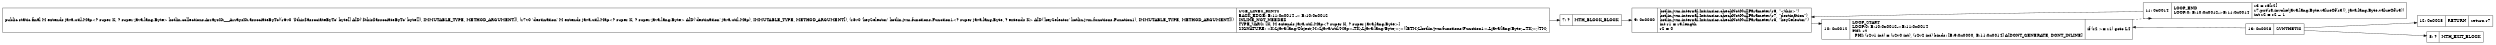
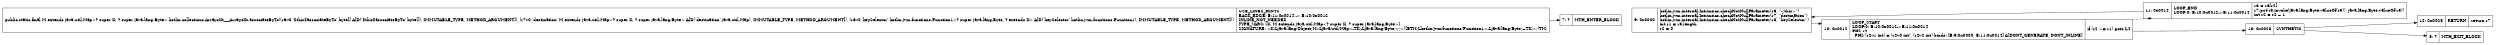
(1597, 20) -> (1597, 20)
(1625, 20) -> none
(2191, 27) -> (2188, 31)
